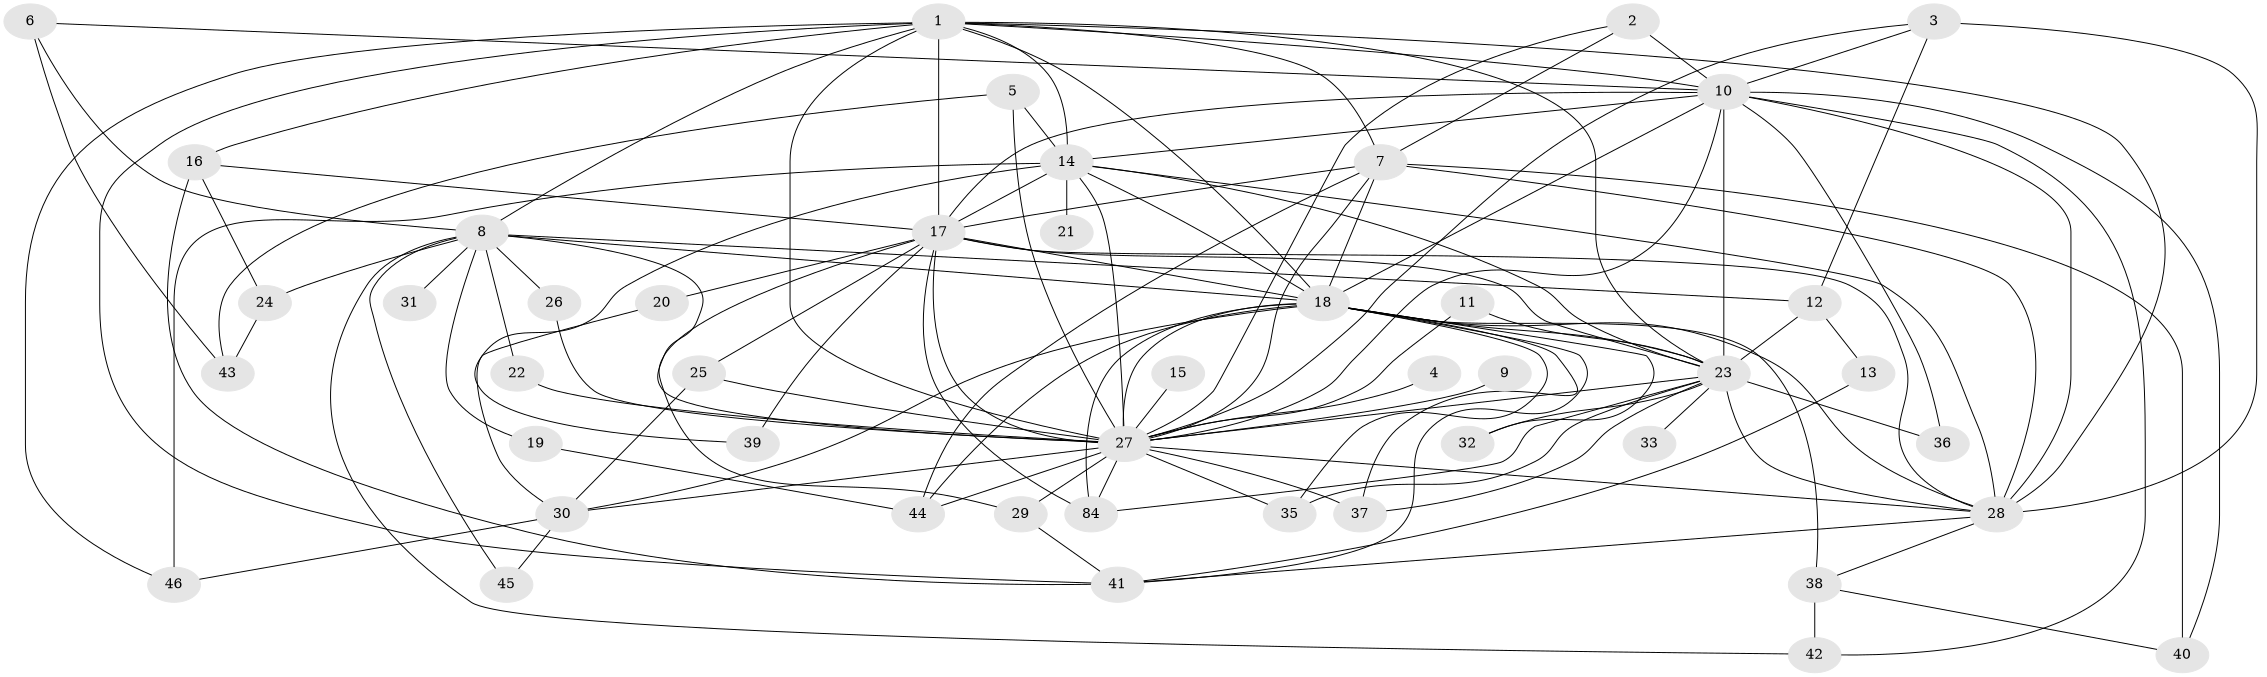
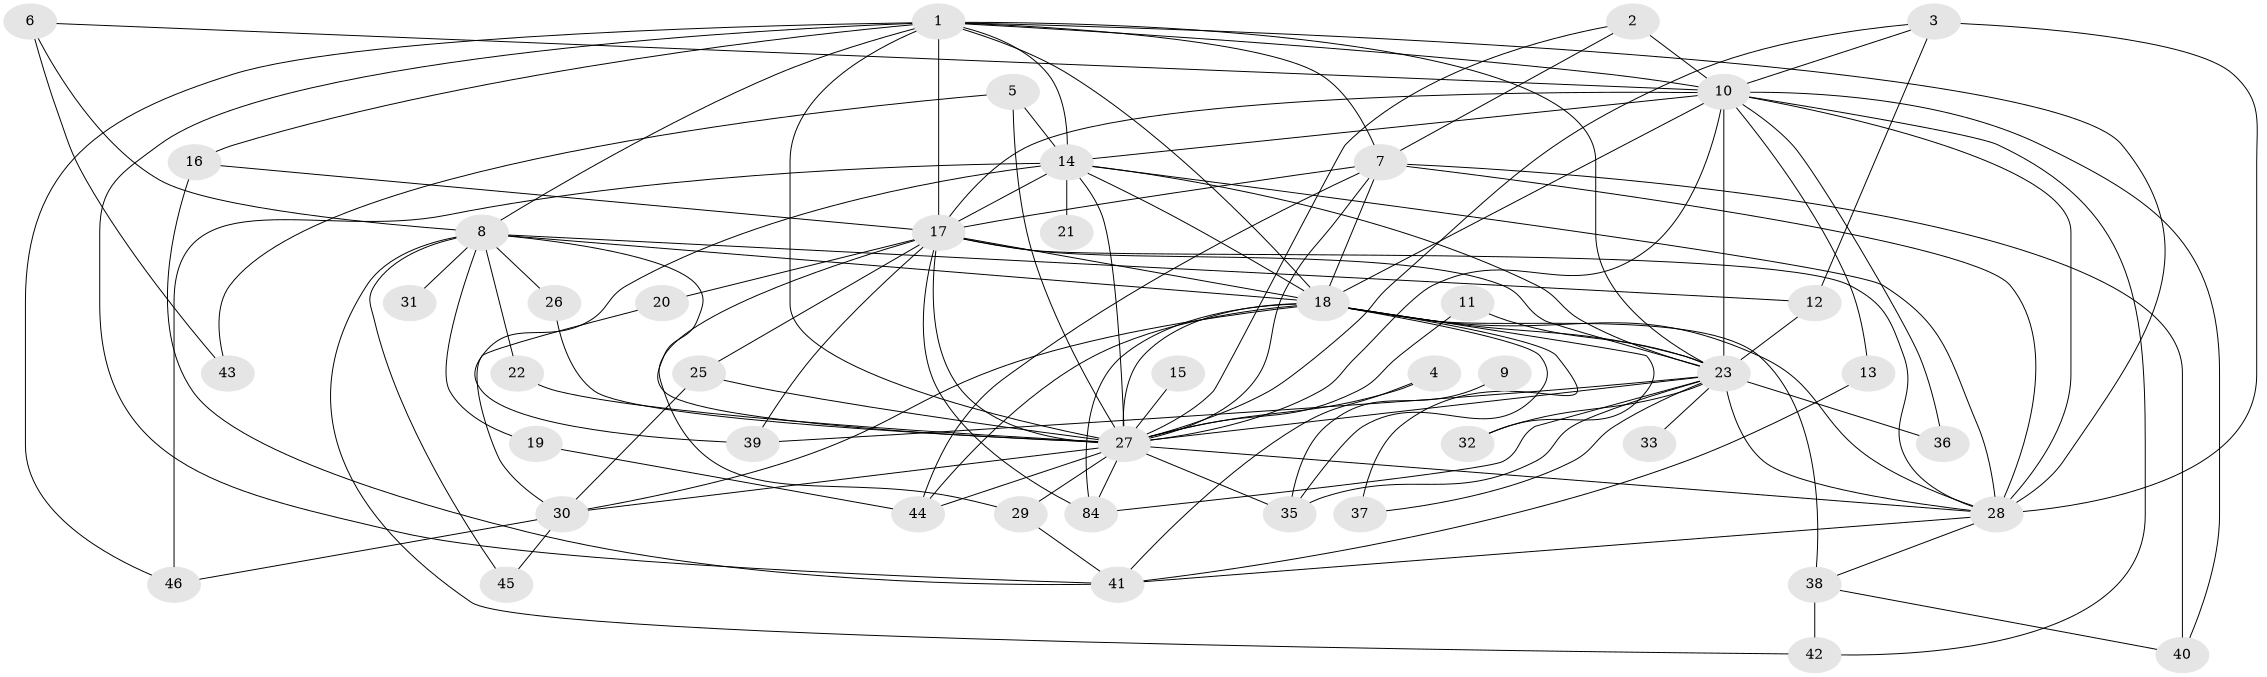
(265, 303) -> none
(1842, 338) -> (1815, 217)
(1478, 409) -> (1264, 449)
none -> (1193, 416)
(1319, 419) -> (1327, 426)
(1246, 472) -> none
